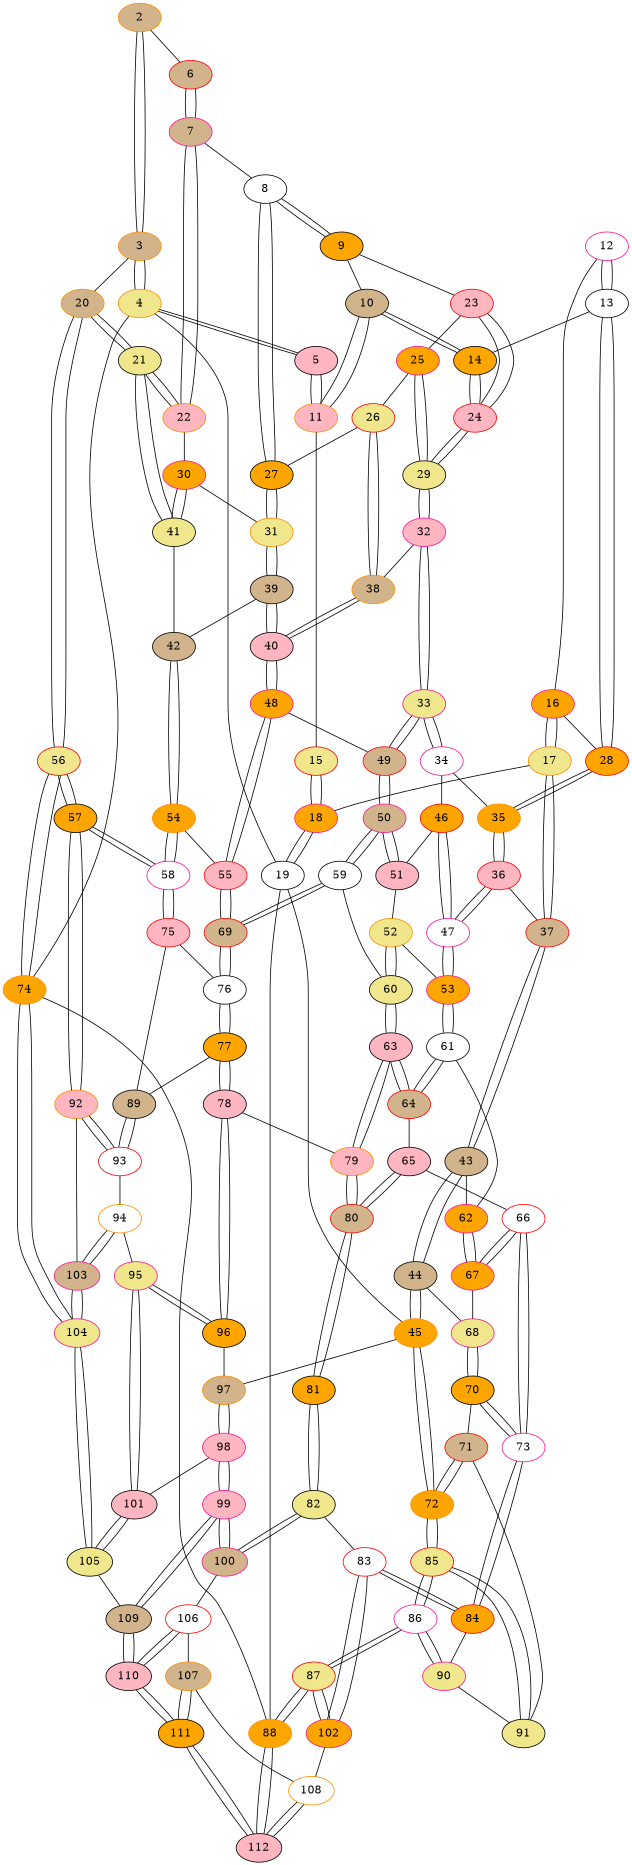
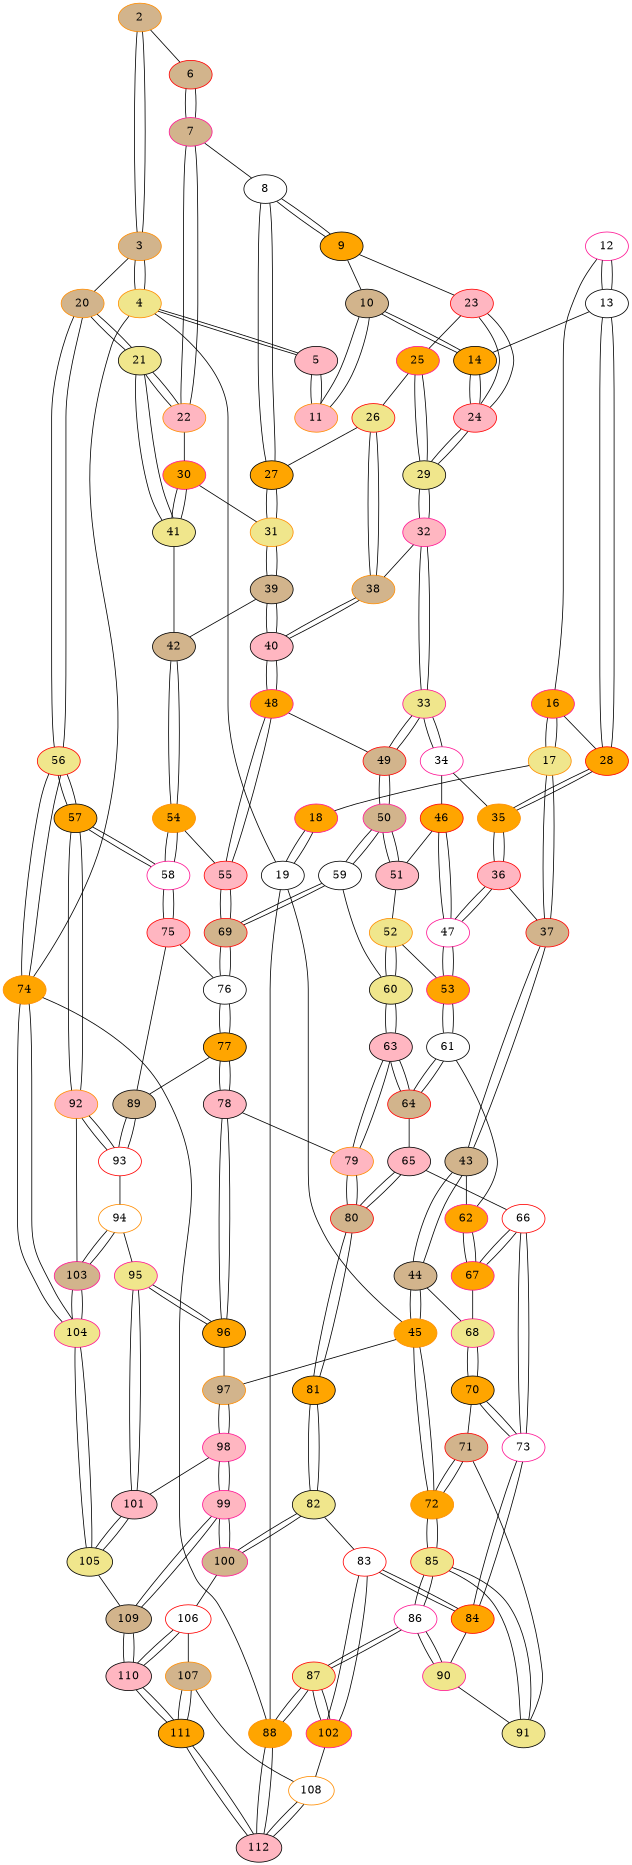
(316, 761) -> none
